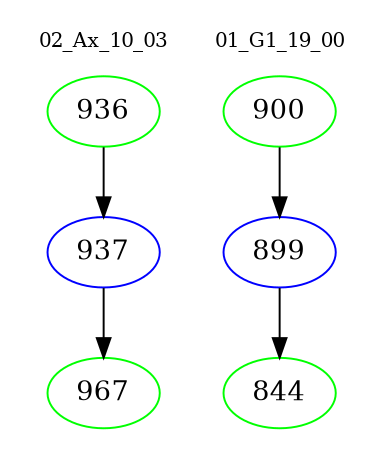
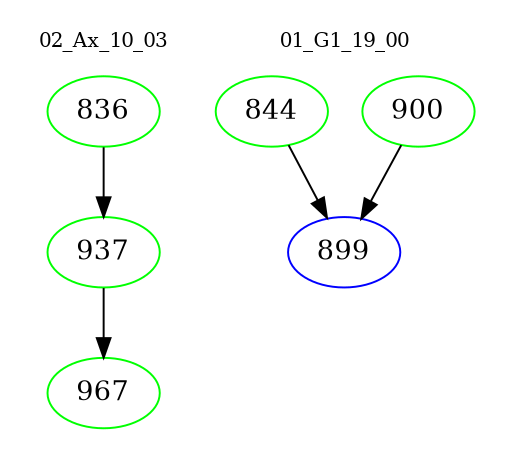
(104, 111) -> (104, 111)
(104, 252) -> (104, 252)
(280, 313) -> (303, 173)
